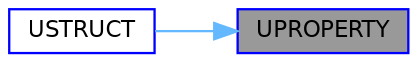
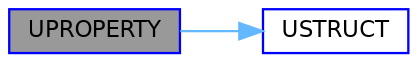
(185, 31) -> (210, 31)
